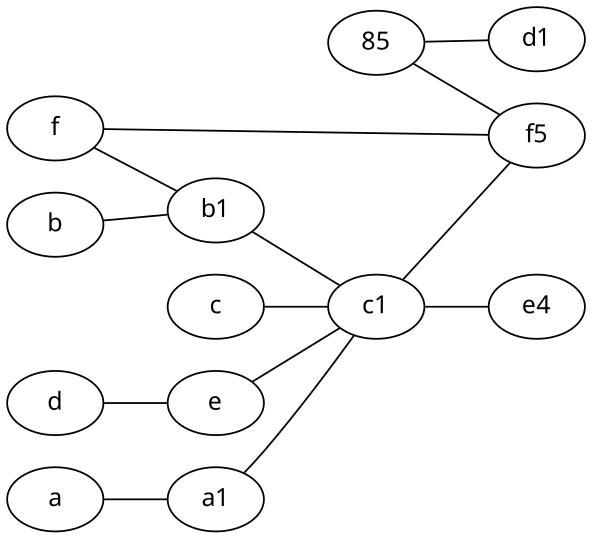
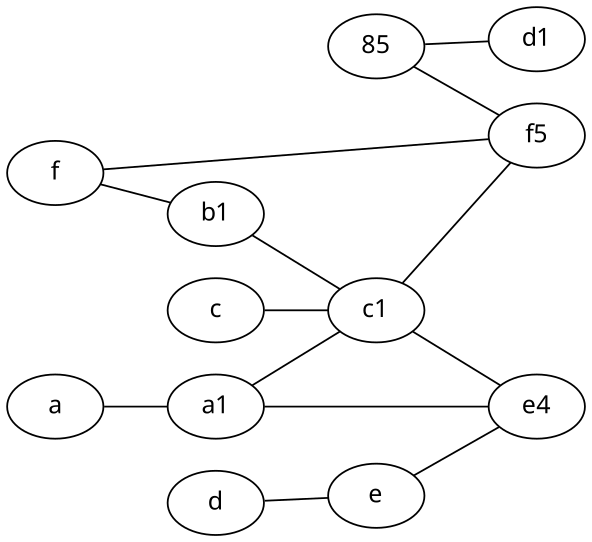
(55, 225) -> none
(296, 355) -> (456, 451)
none -> (376, 407)
